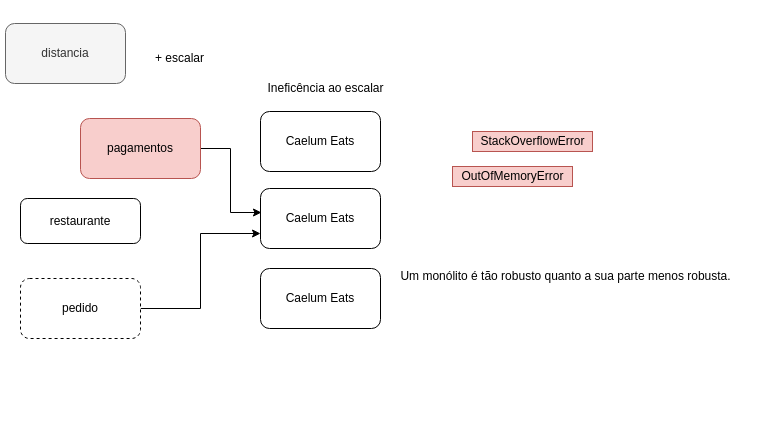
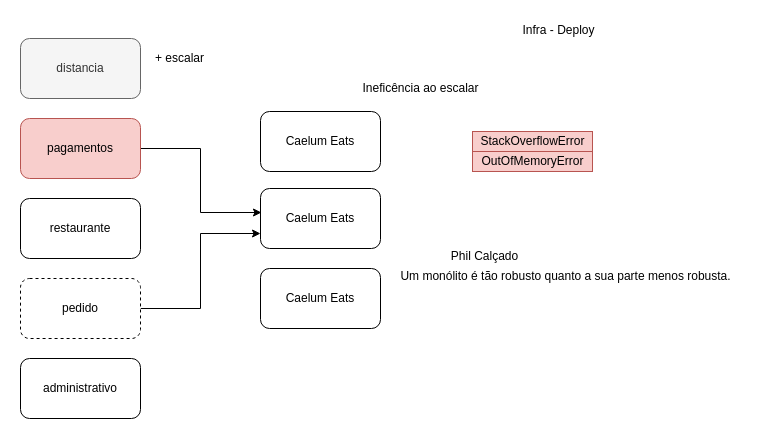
none -> (559, 31)
(66, 54) -> (81, 69)
(326, 89) -> (421, 89)
(141, 149) -> (81, 149)
(513, 177) -> (533, 162)
(81, 221) -> (81, 229)
none -> (485, 257)
none -> (81, 389)
